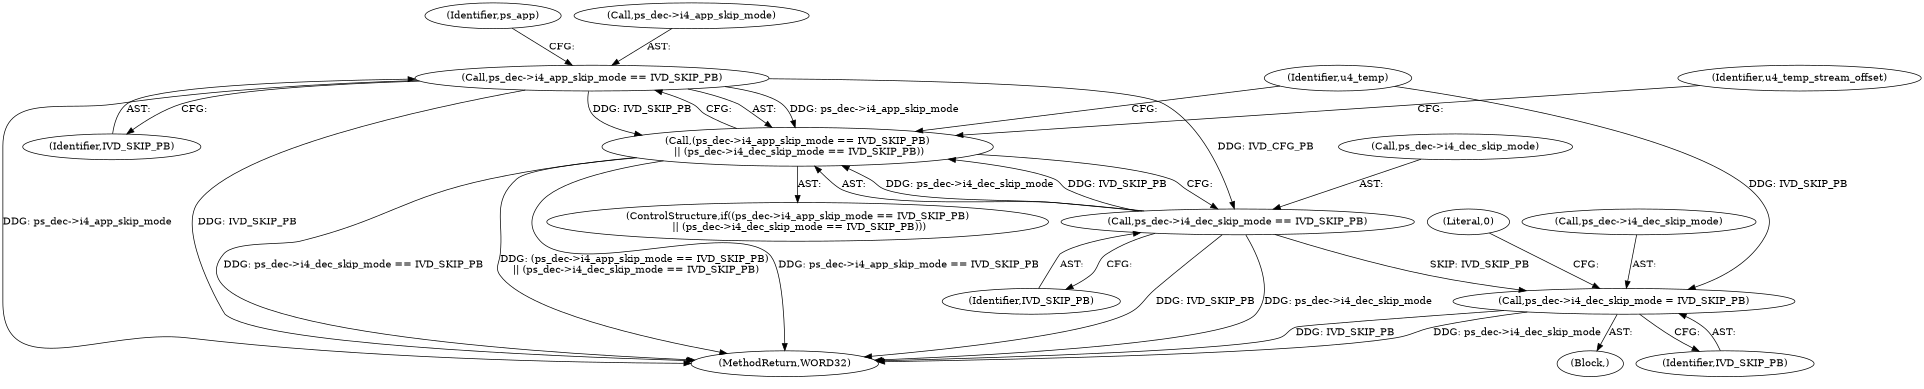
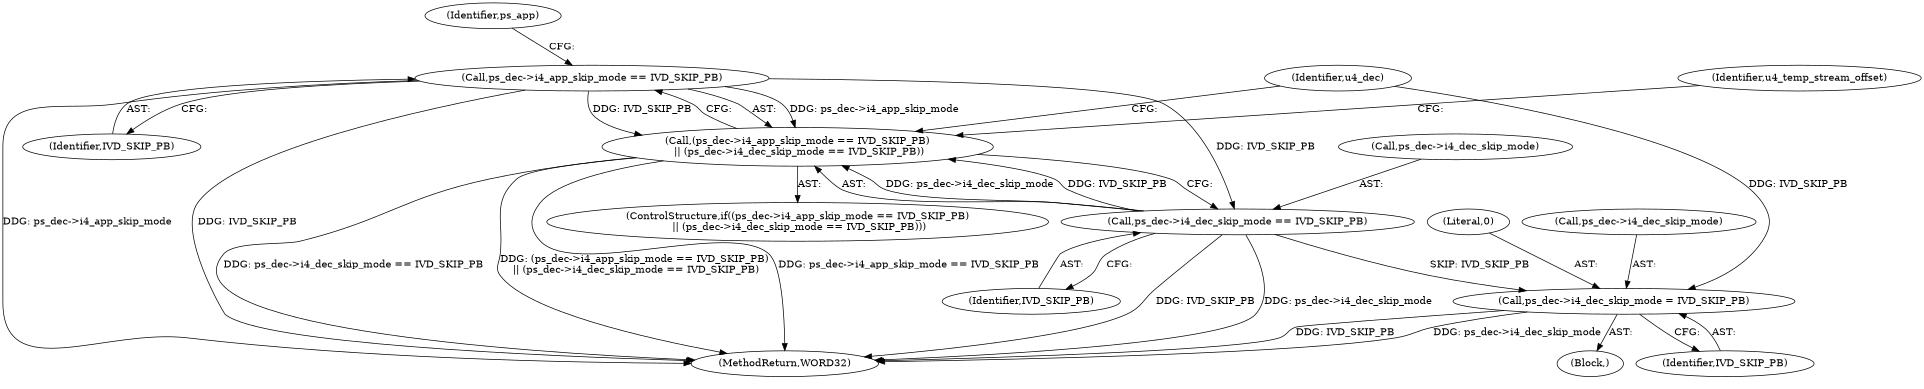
(692, 16) -> none
(1338, 78) -> (1338, 78)
(1266, 147) -> (1266, 147)
(1588, 265) -> (1588, 265)
